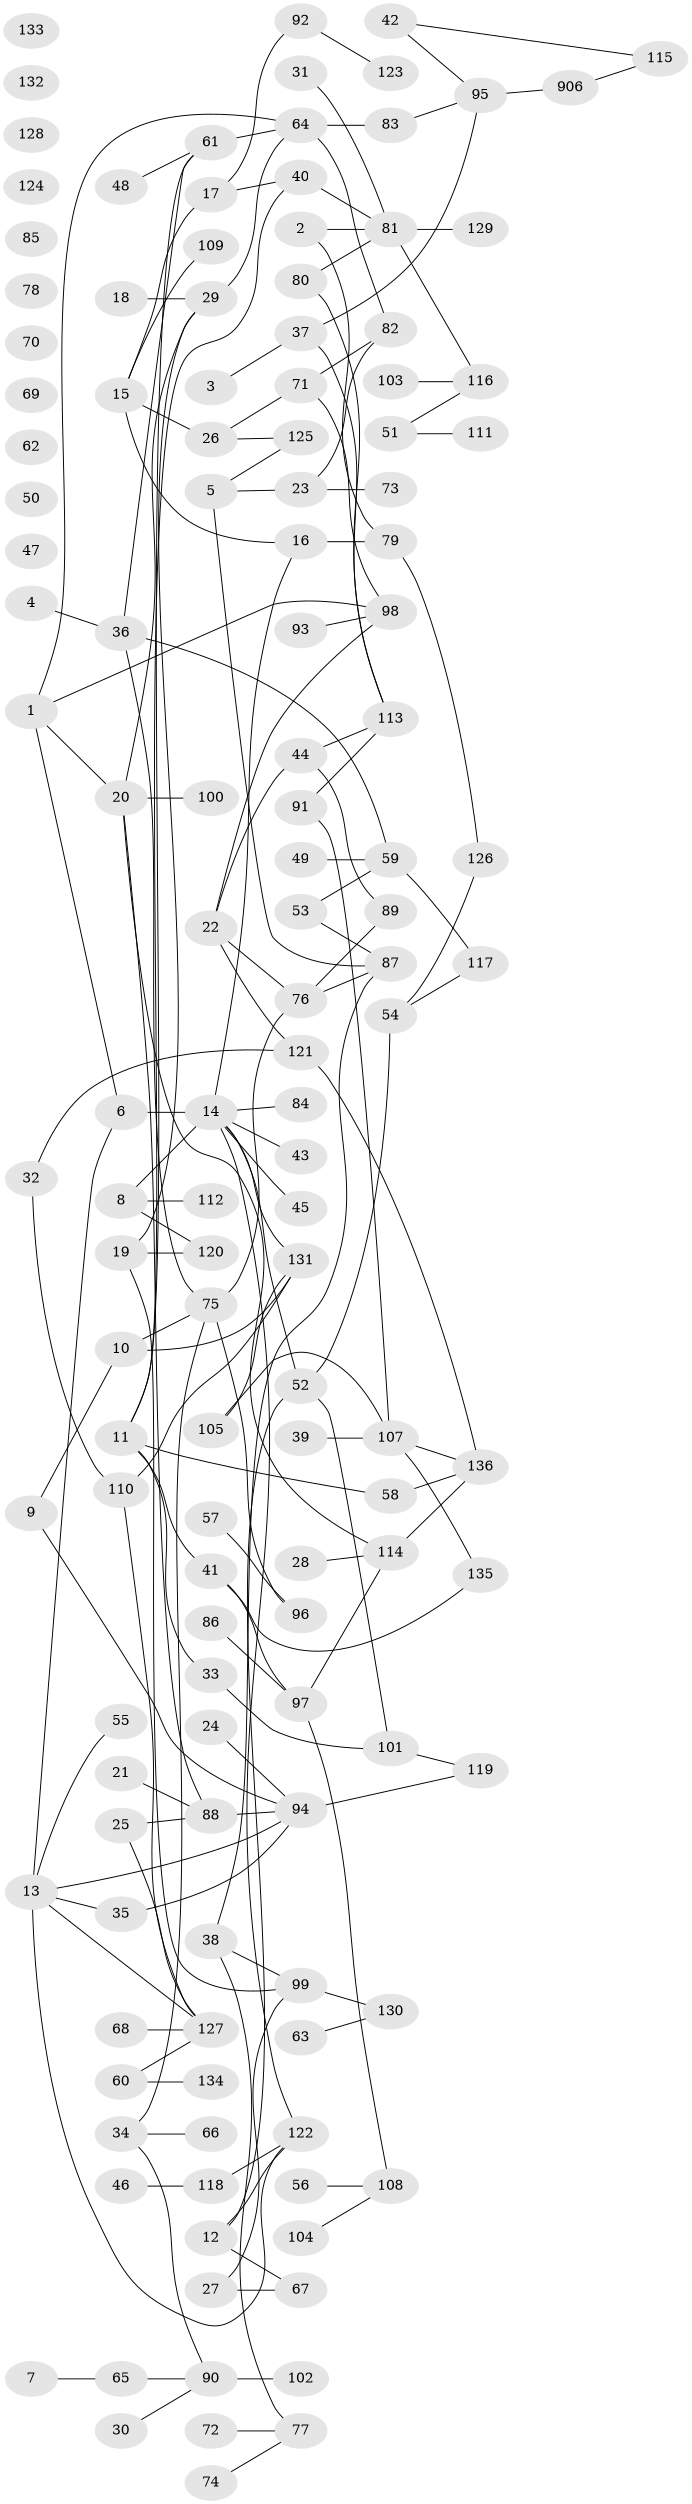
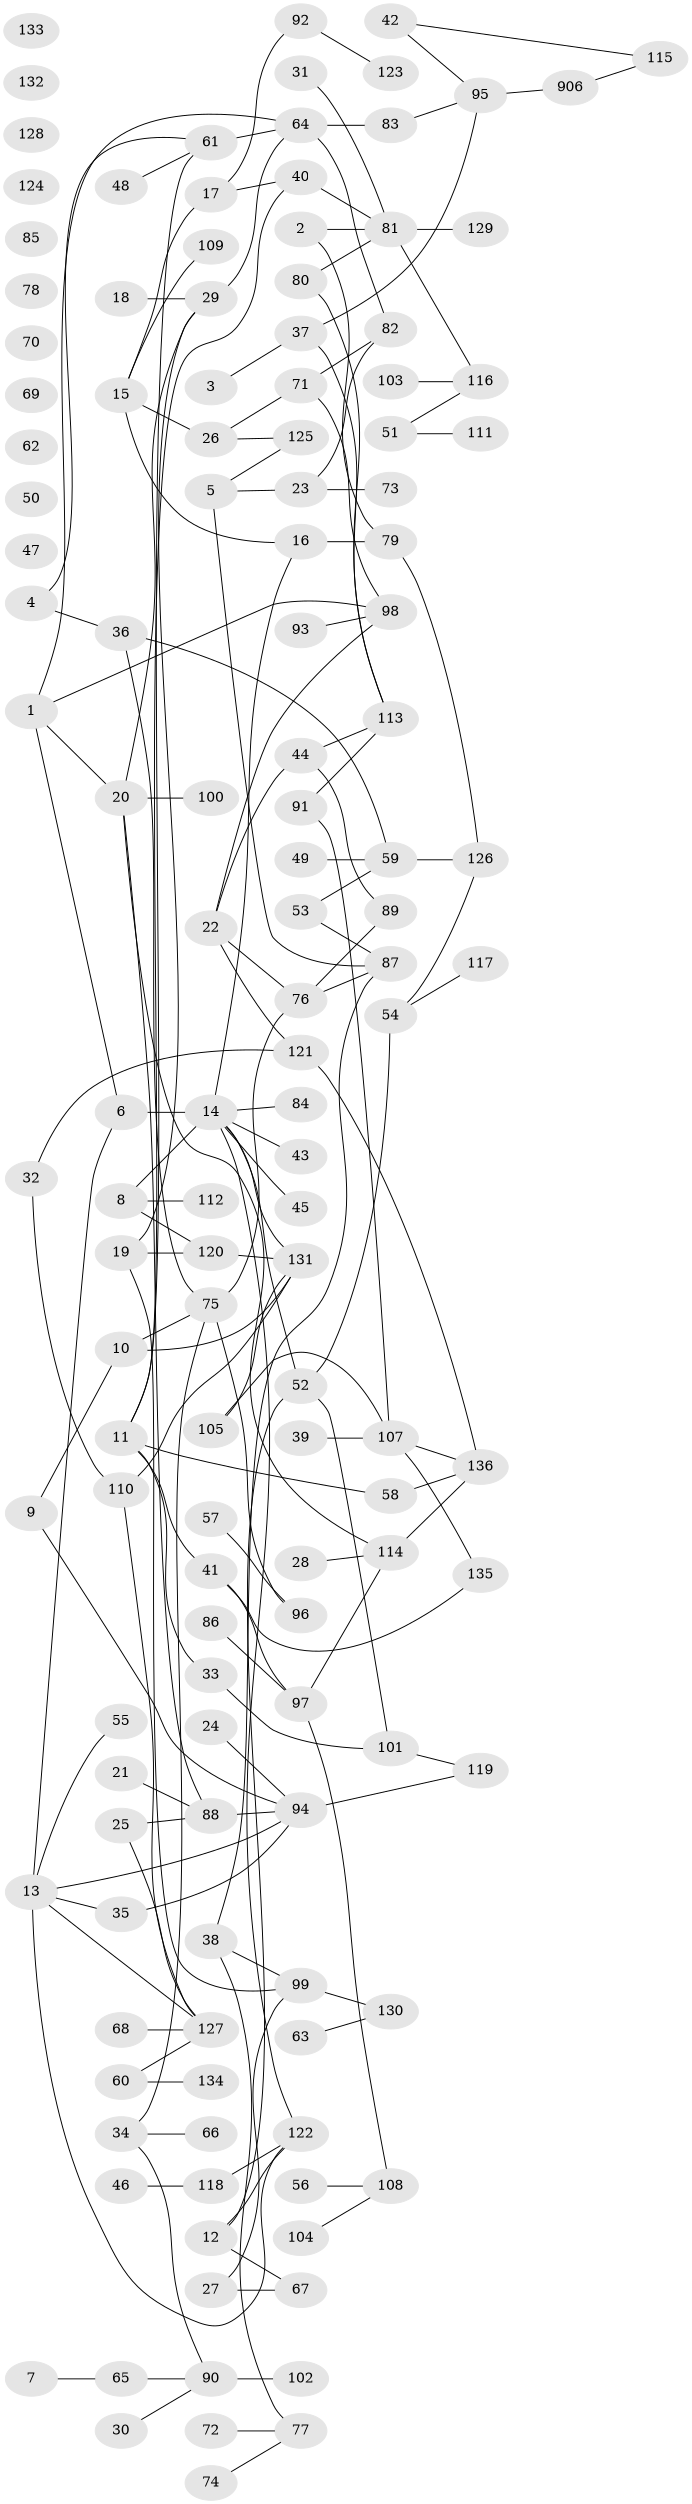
(153, 396) -> (68, 380)
(439, 910) -> (435, 860)
none -> (256, 1257)
